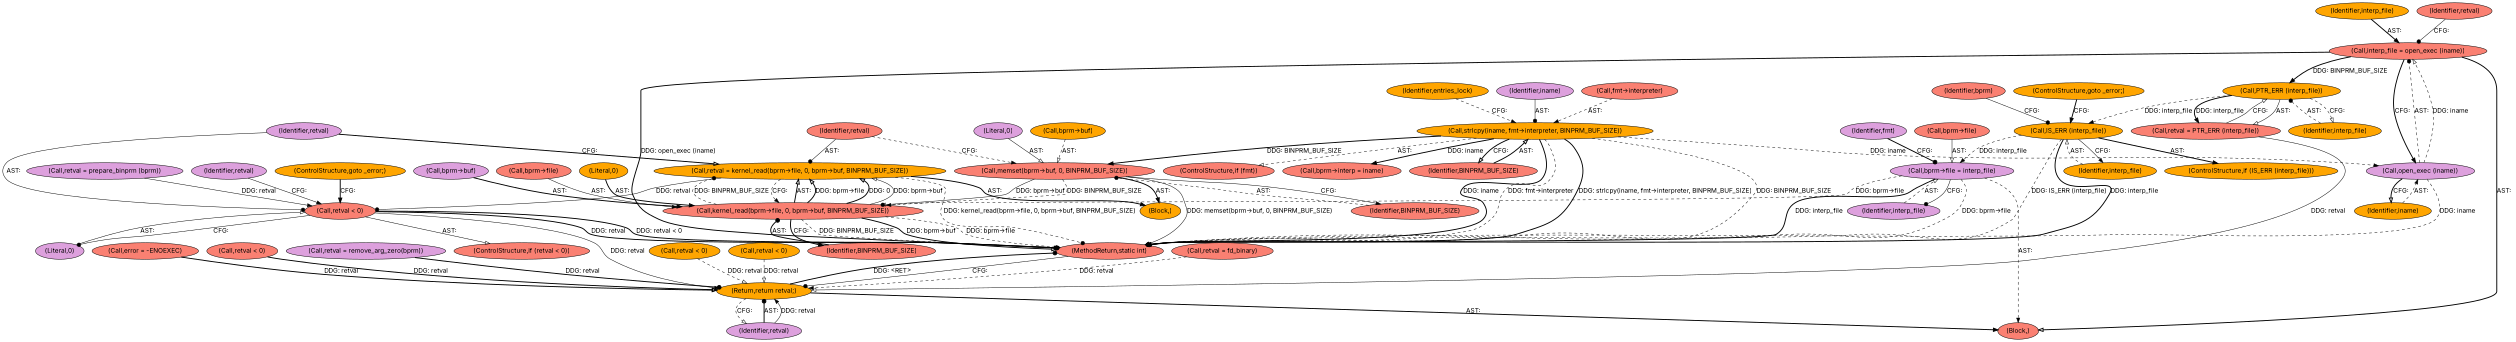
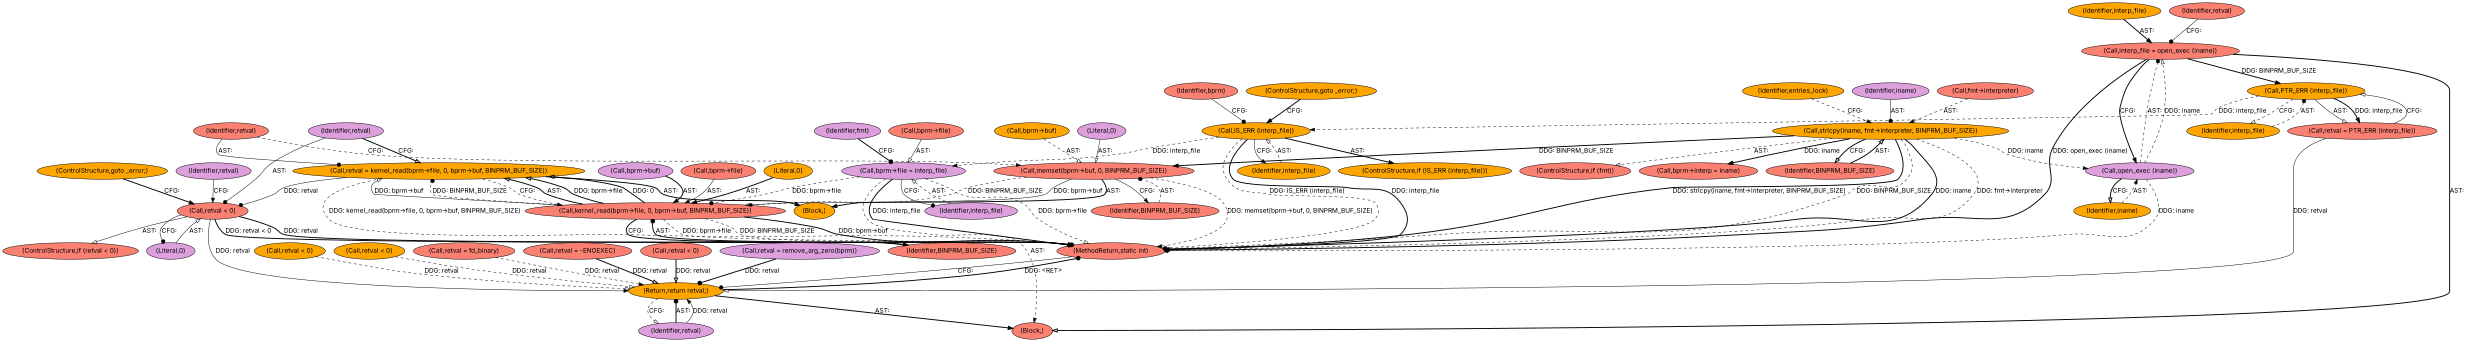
(105, 171) -> none
(1183, 197) -> (1226, 208)
(145, 251) -> (578, 251)
